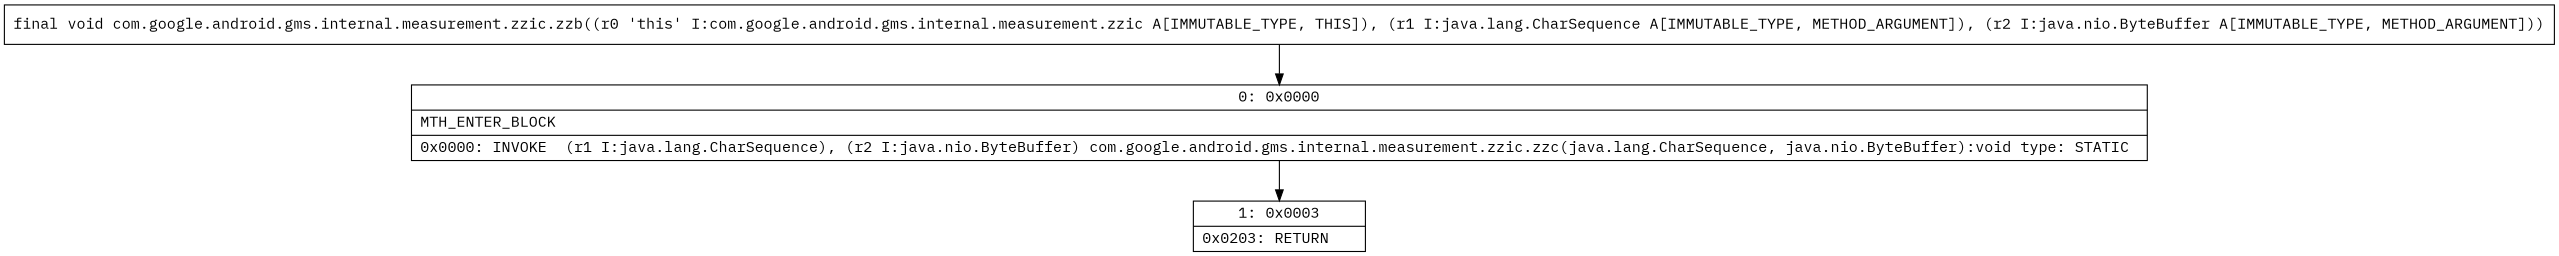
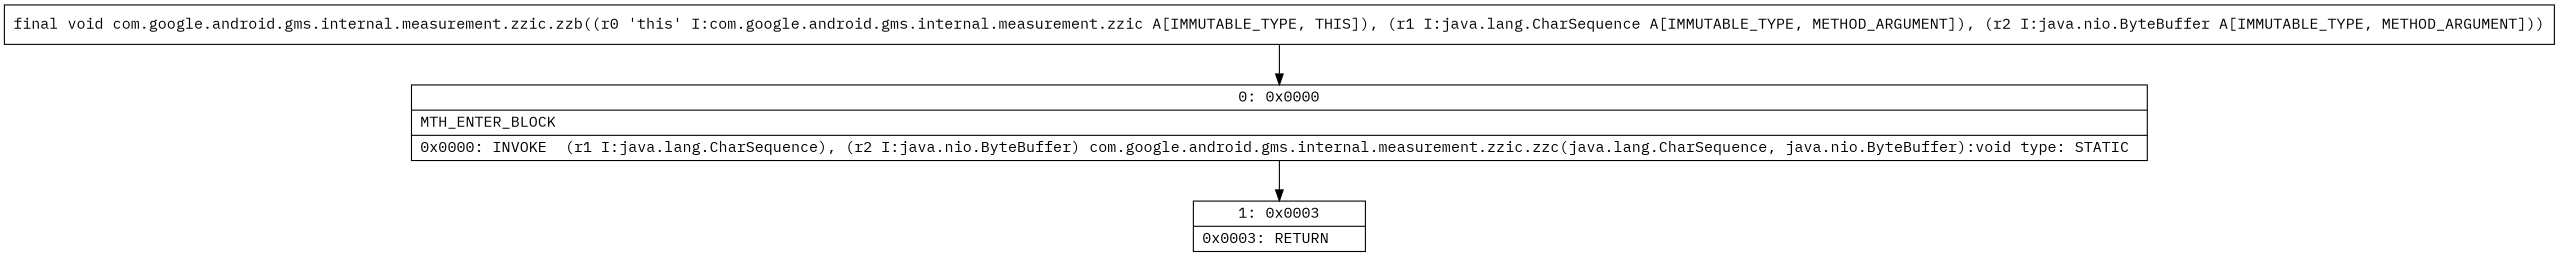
(1279, 238) -> (1279, 238)
